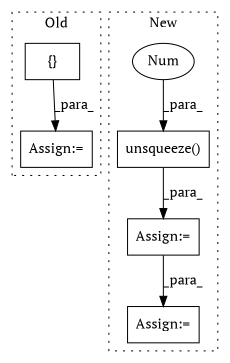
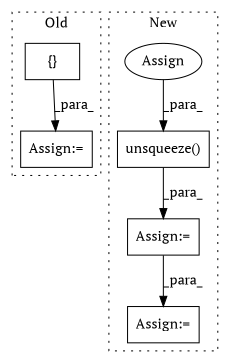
(163, 62) -> (163, 62)
